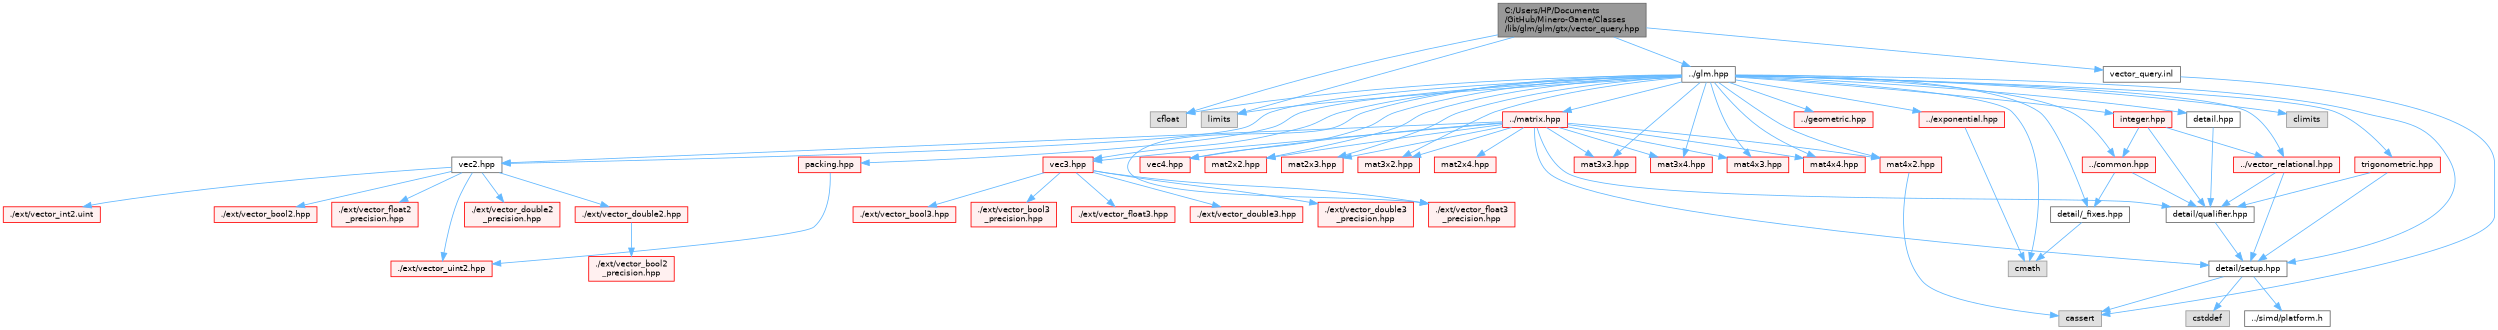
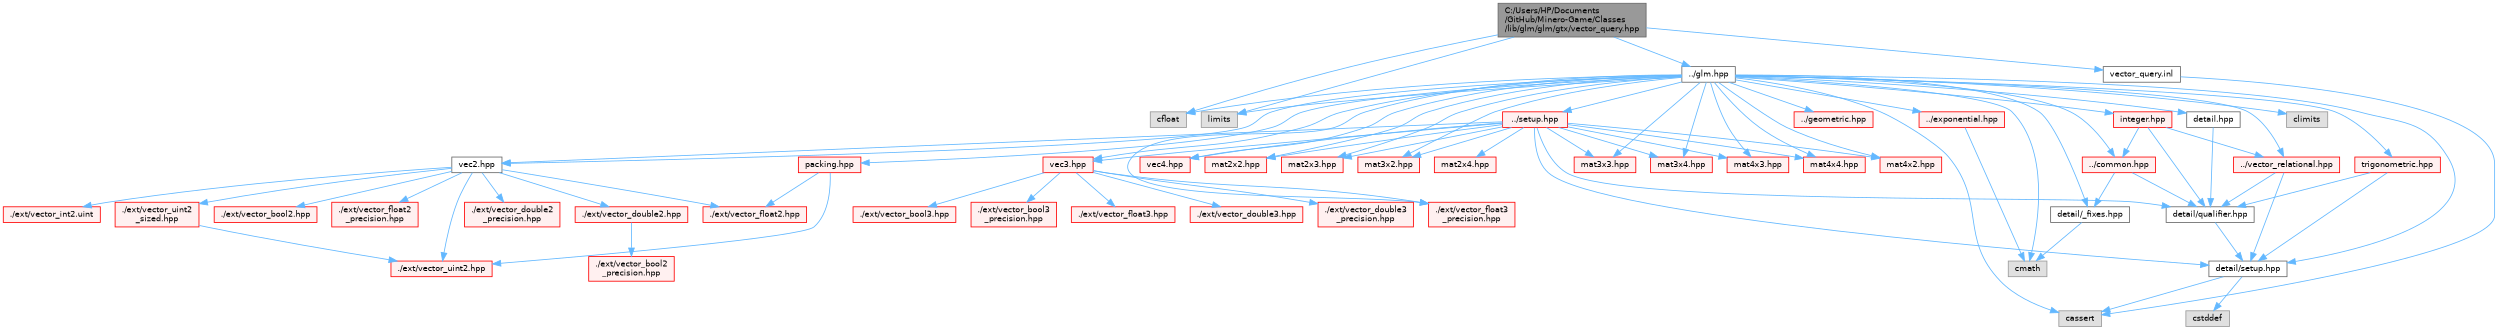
(1535, 120) -> (1535, 120)
none -> (157, 215)
none -> (755, 215)
(1931, 288) -> (1935, 145)
(2287, 319) -> none
